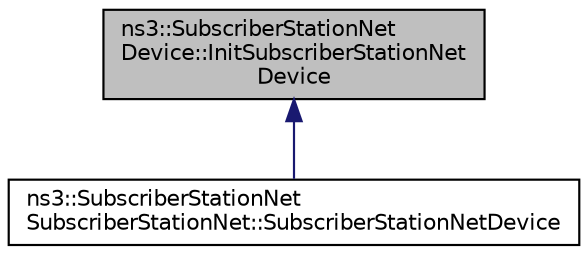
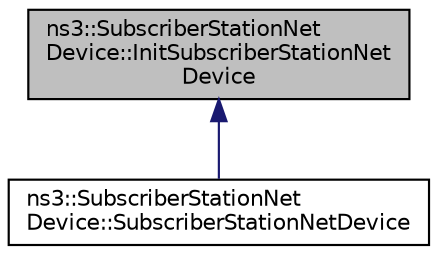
(294, 212) -> (219, 212)
